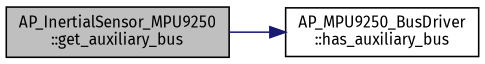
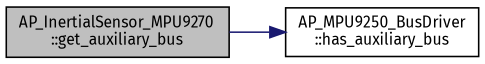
(118, 32) -> (118, 32)
